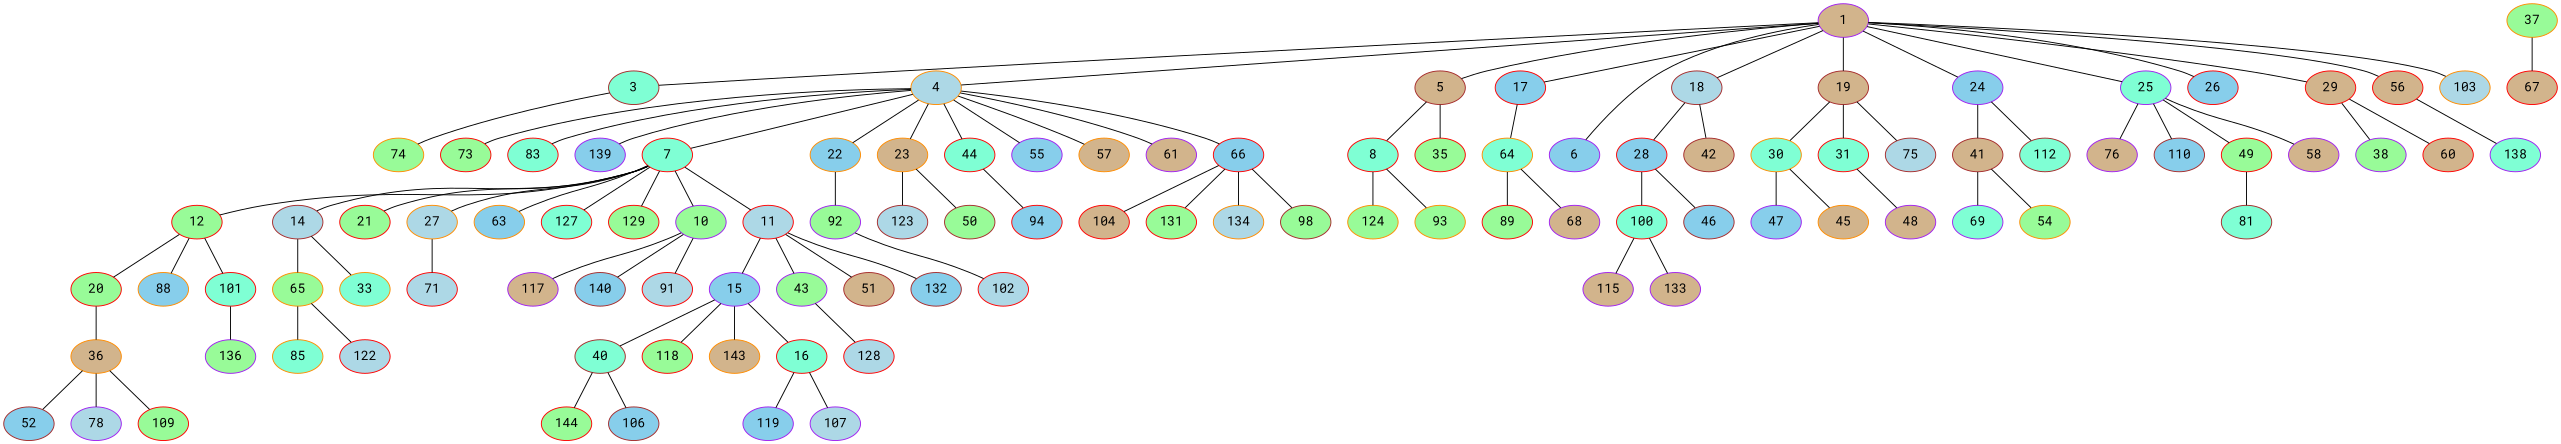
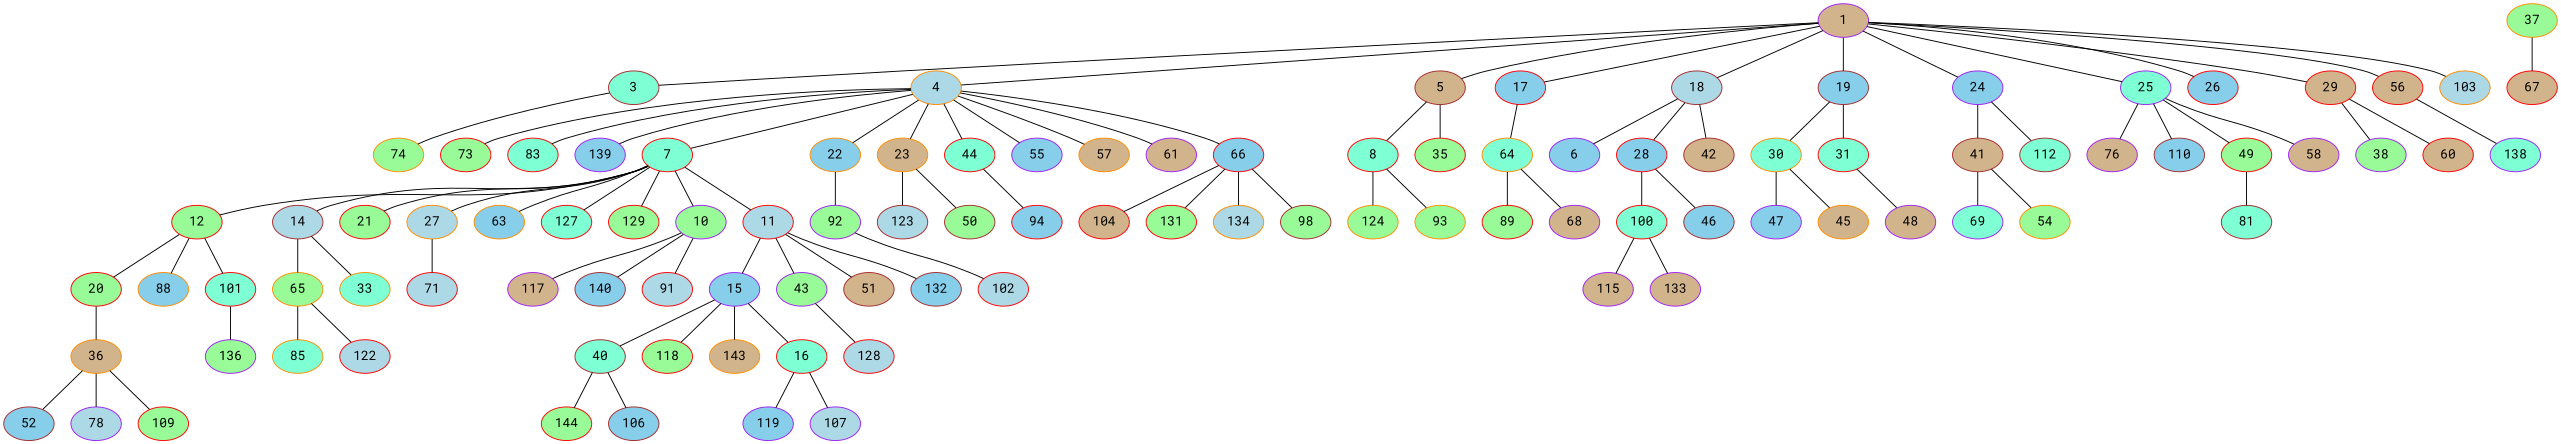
(1684, 61) -> (1636, 121)
(1843, 88) -> (1843, 88)
(1911, 155) -> none
